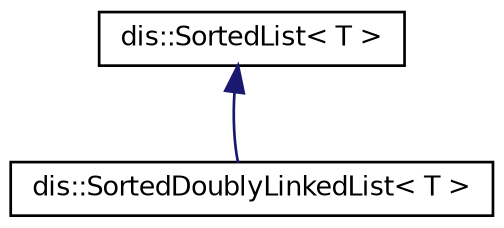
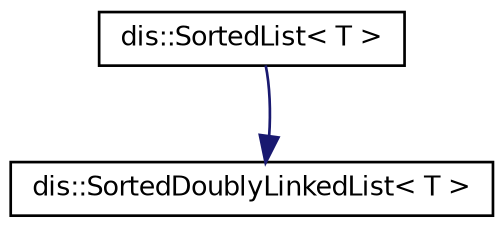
(234, 128) -> (270, 101)
